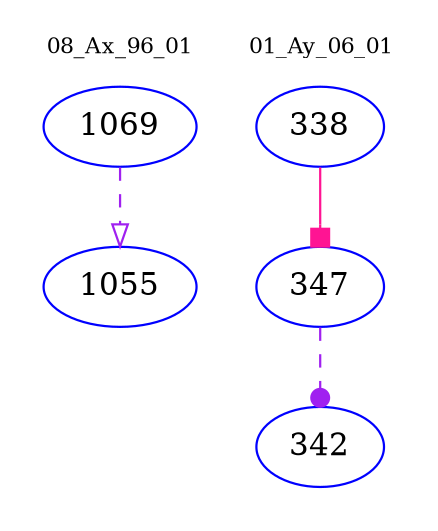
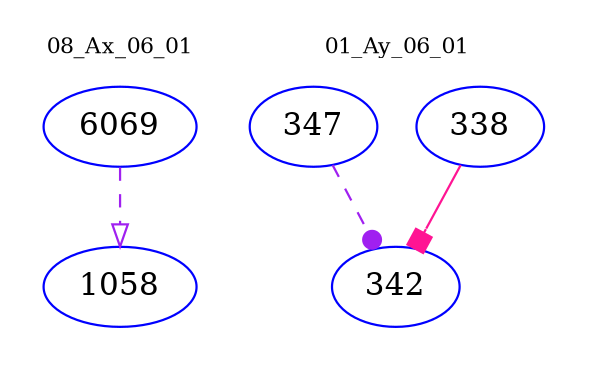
(120, 48) -> (120, 48)
(120, 127) -> (120, 127)
(320, 196) -> (443, 197)
(120, 287) -> (120, 287)
